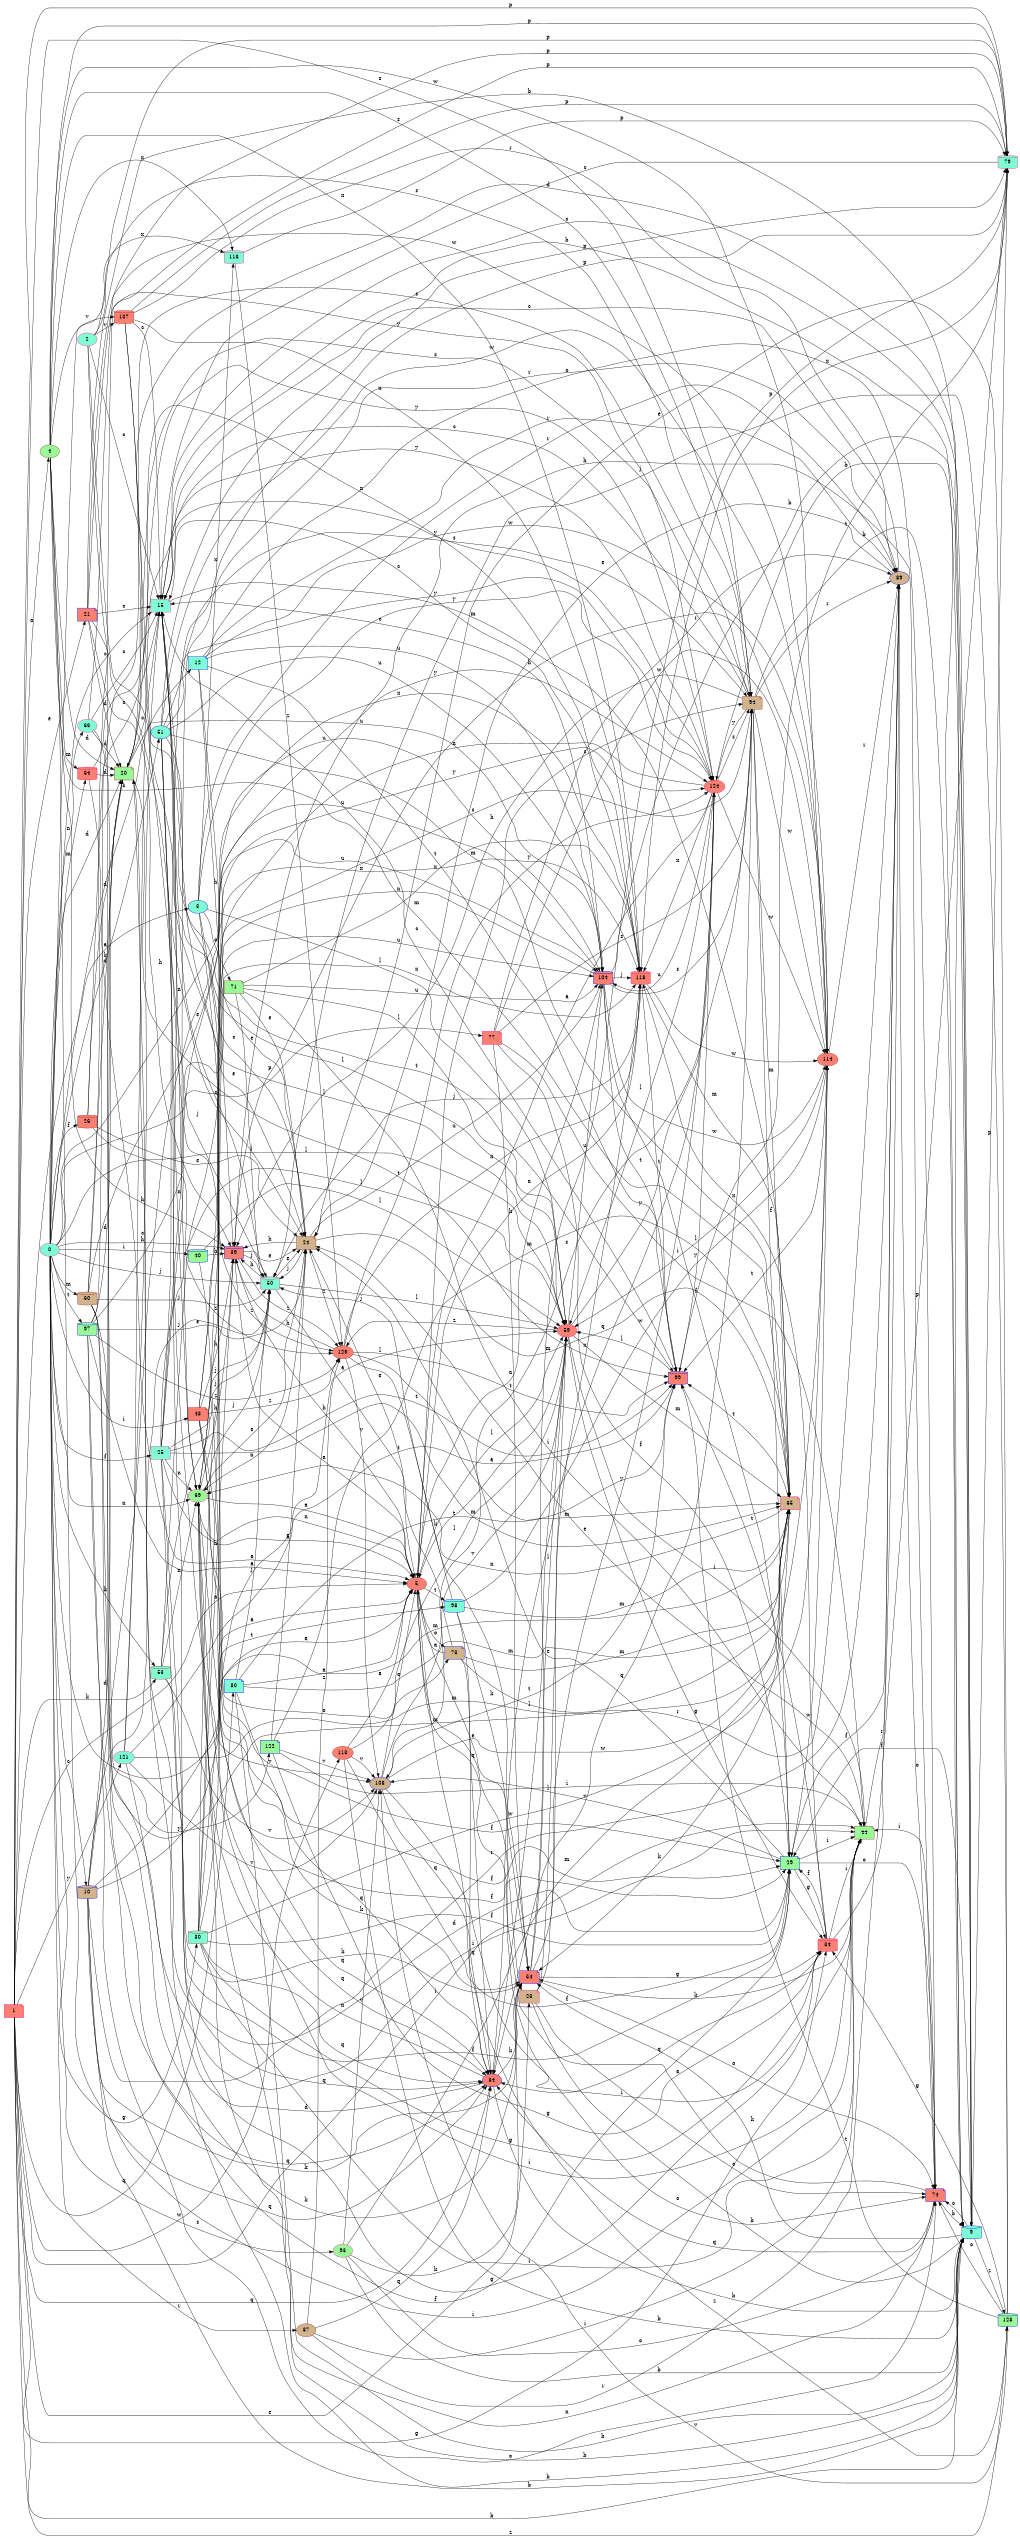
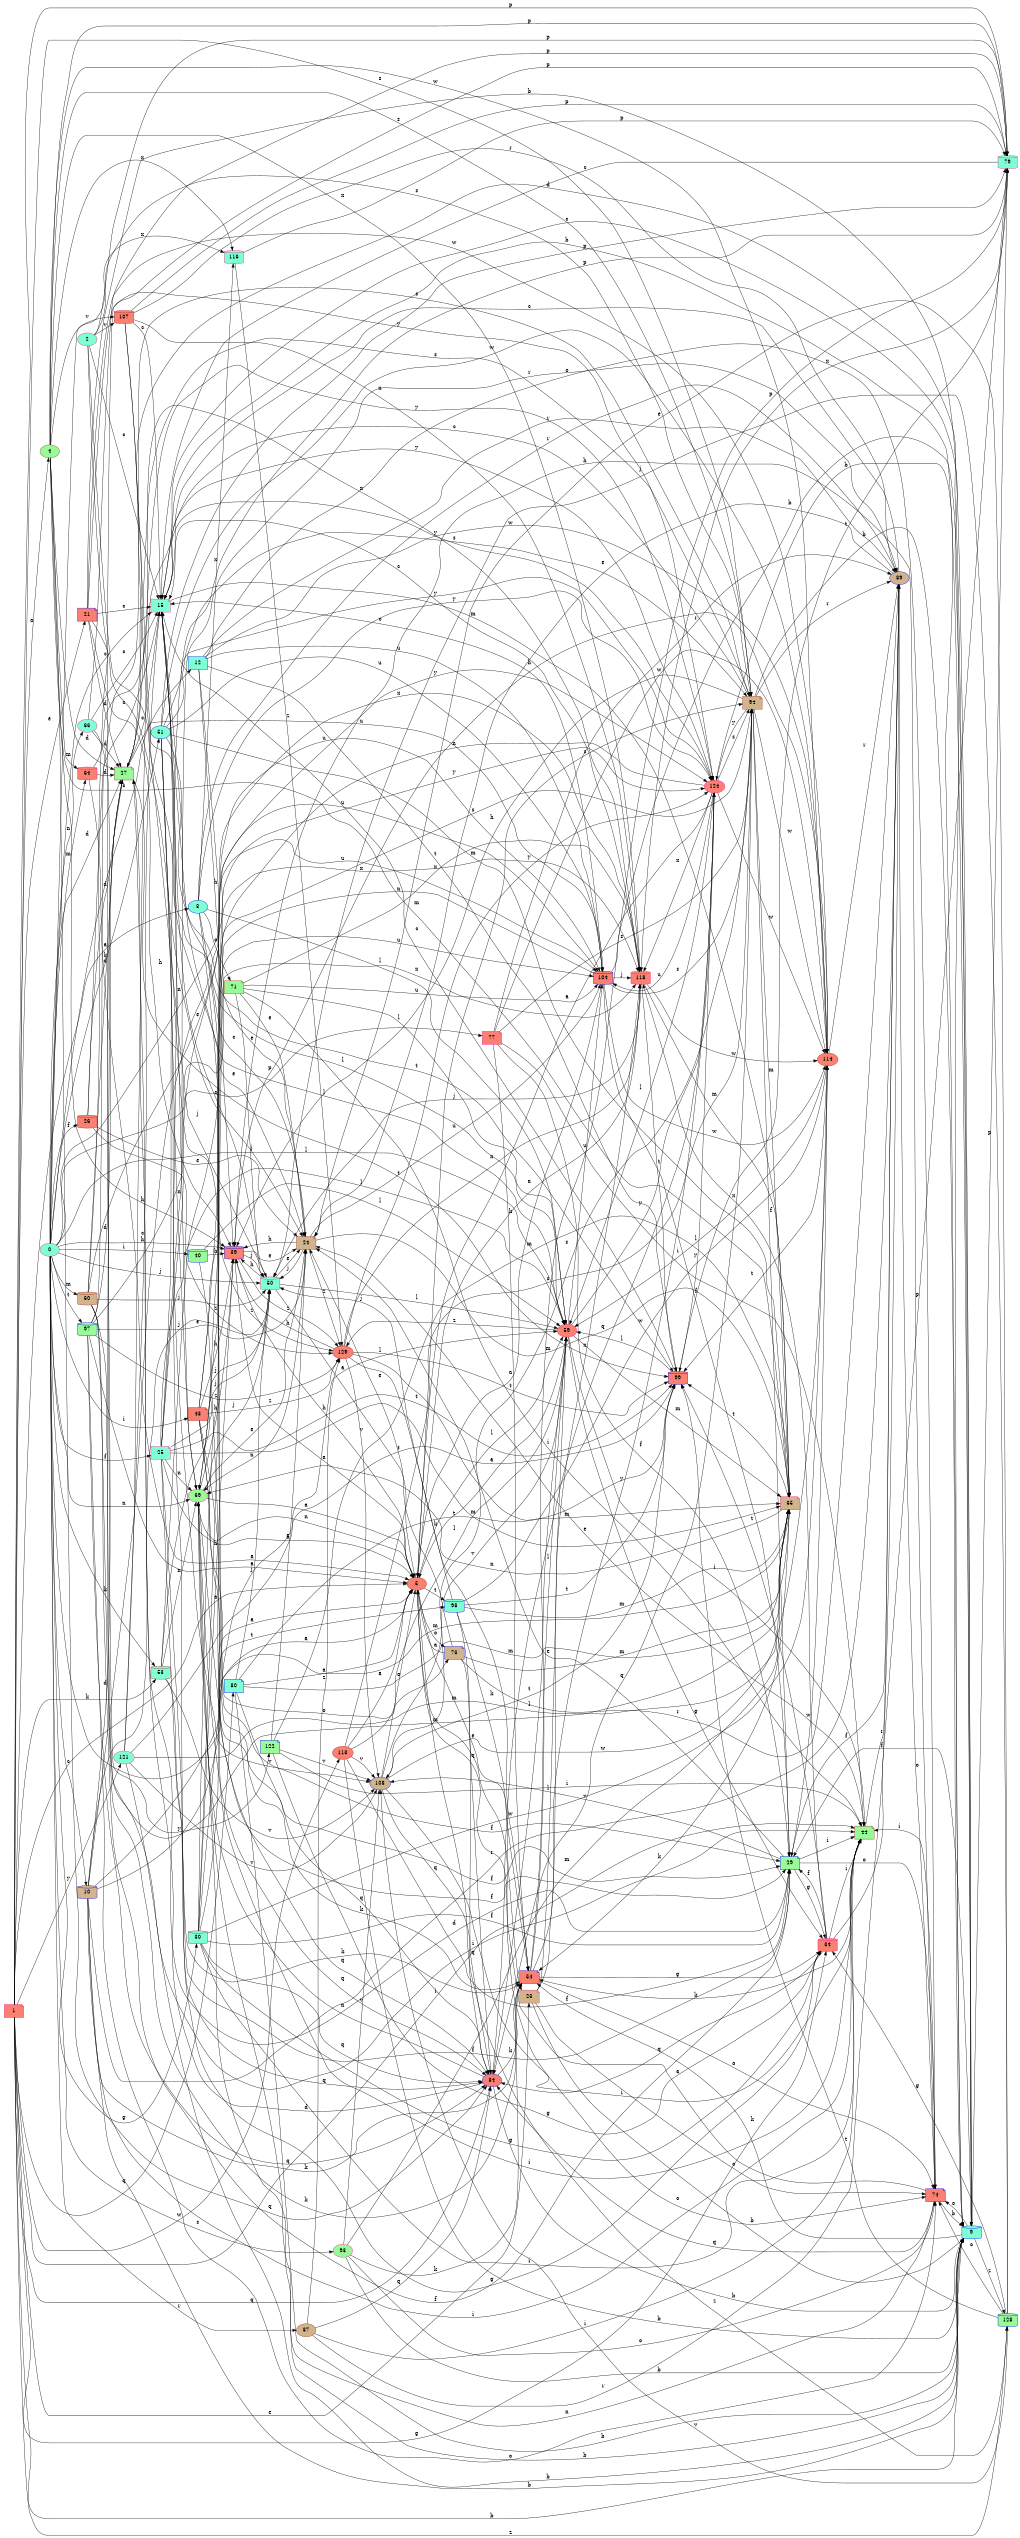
(124, 774) -> (124, 774)
(639, 1175) -> (619, 1549)
none -> (570, 1277)
